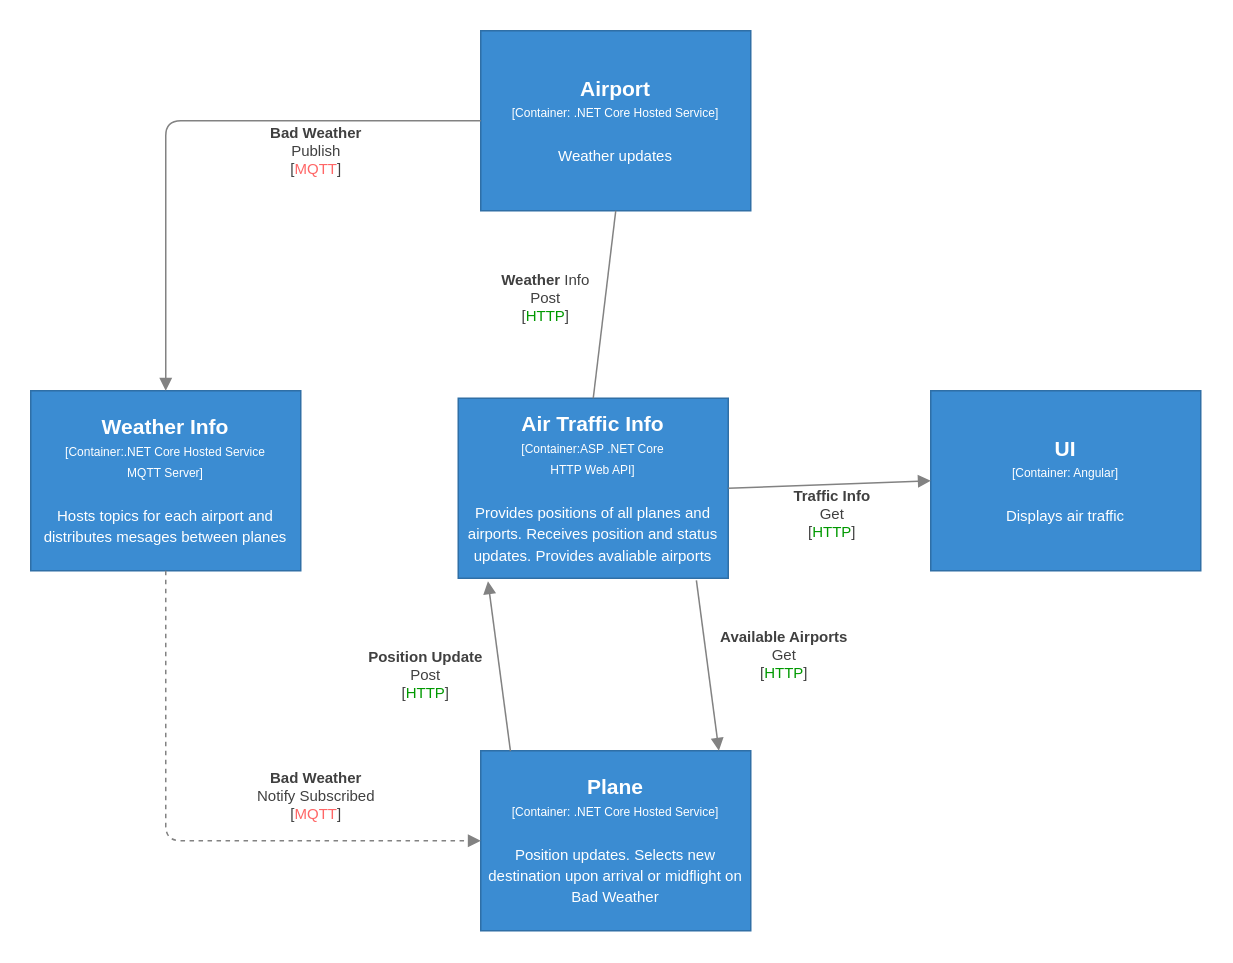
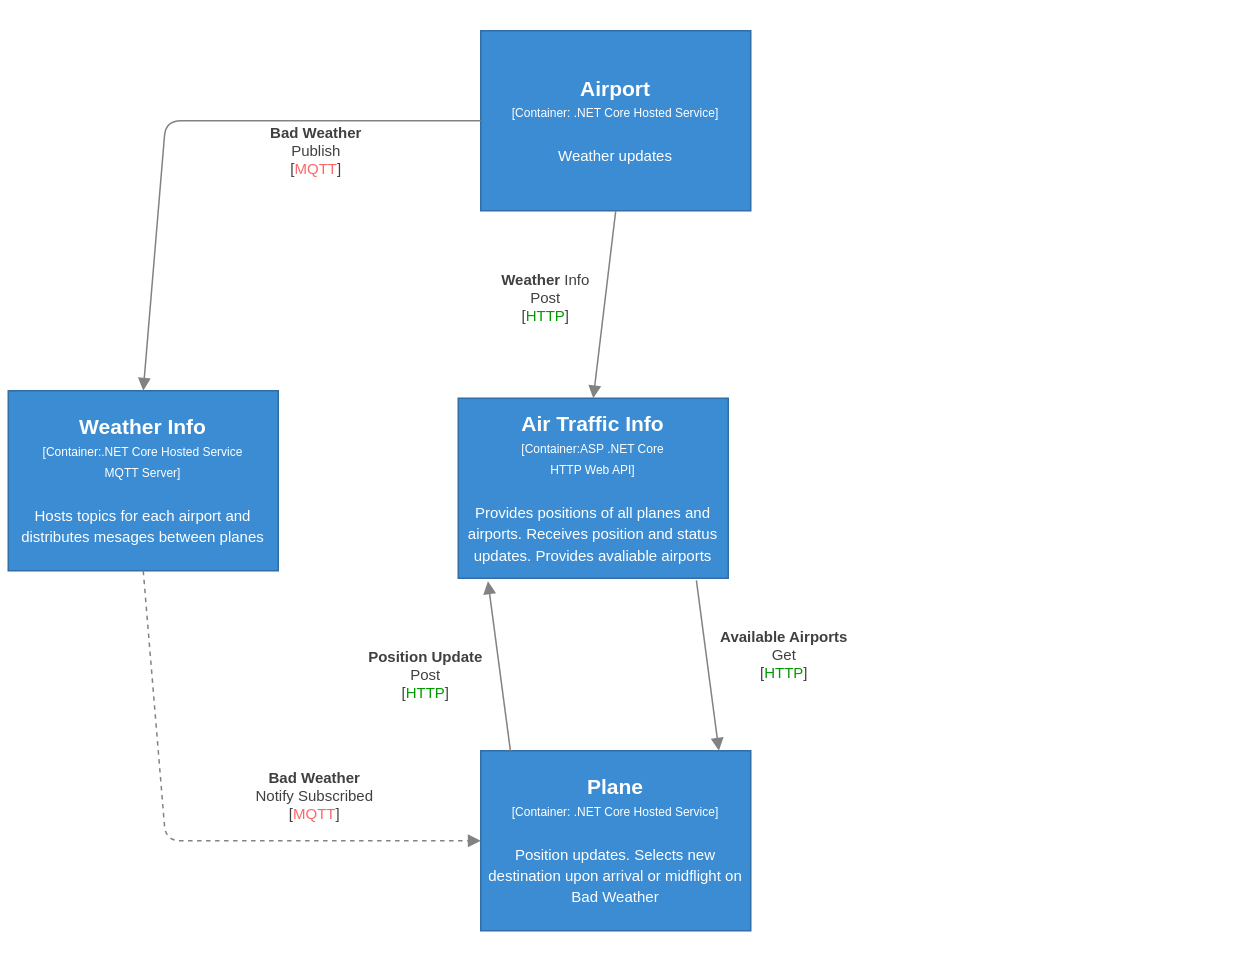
(594, 390) -> (595, 384)
(166, 481) -> (143, 481)
(1066, 481) -> none
(823, 485) -> none
